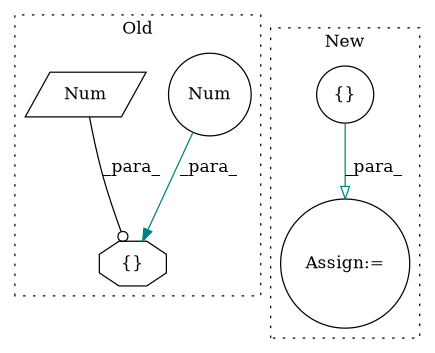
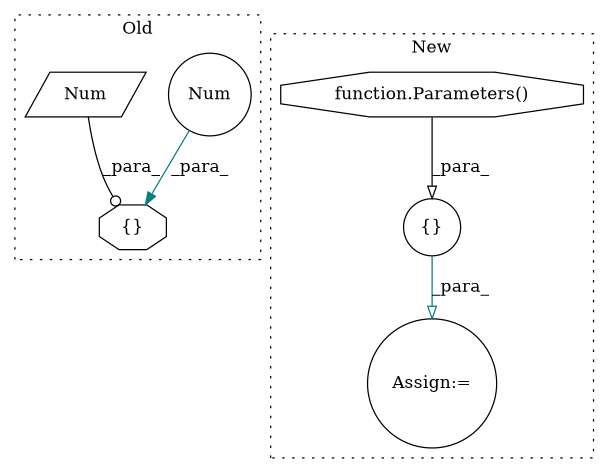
none -> (432, 95)
